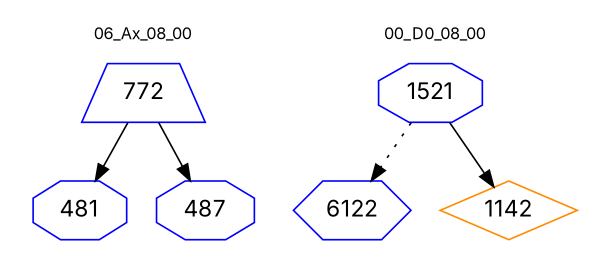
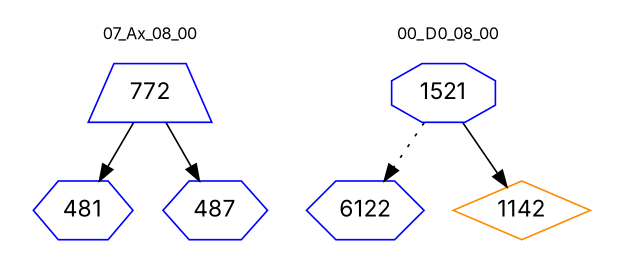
(143, 35) -> (150, 35)
(80, 210) -> (83, 210)
(205, 210) -> (215, 210)
